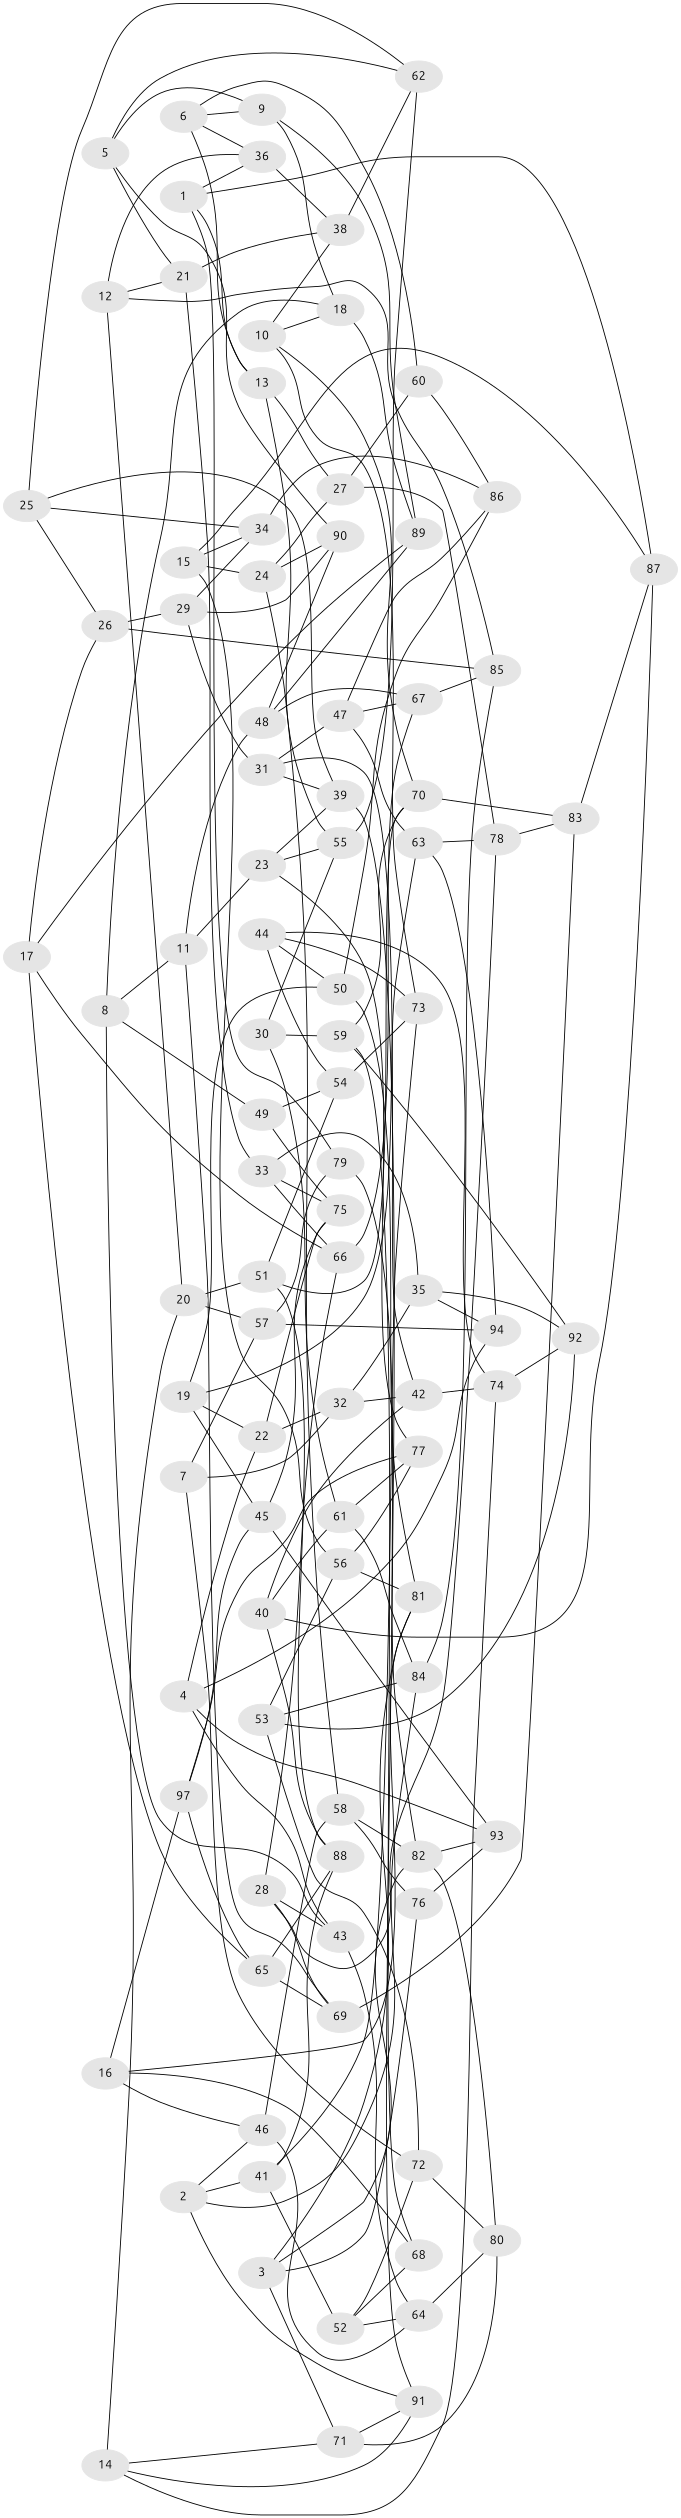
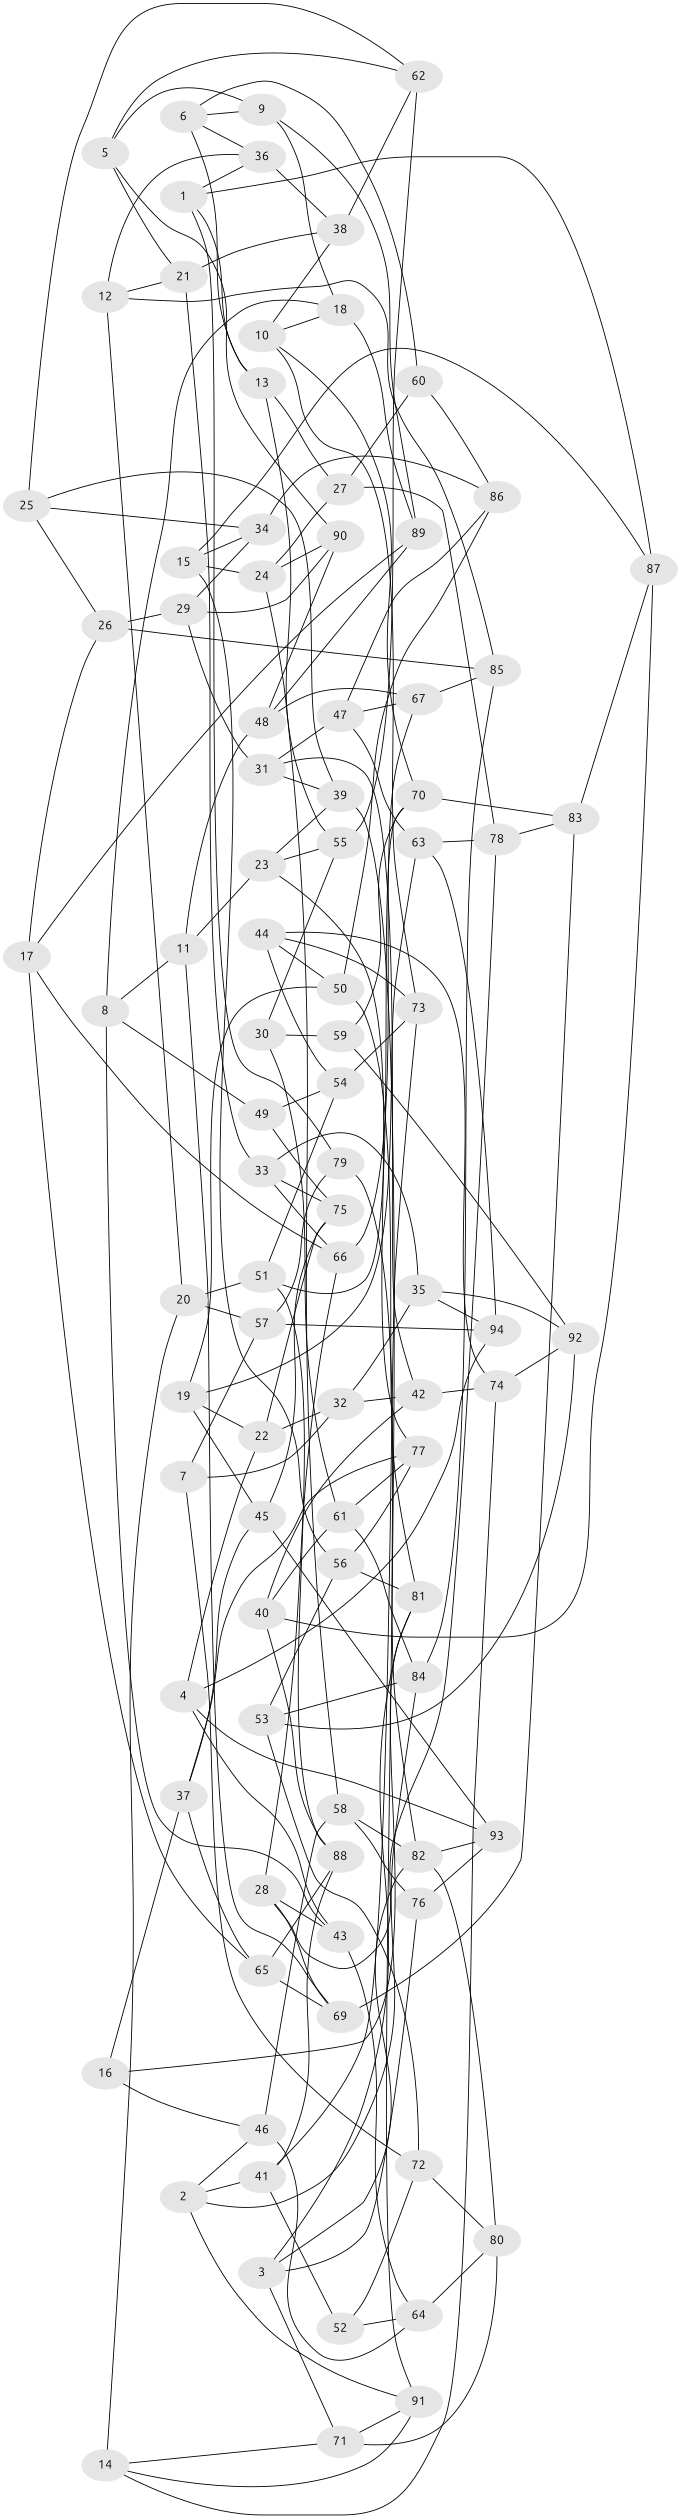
(184, 1797) -> (184, 1797)
(419, 2255) -> none
